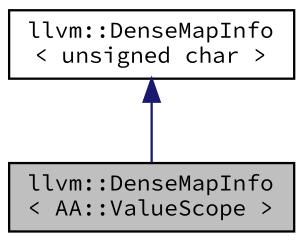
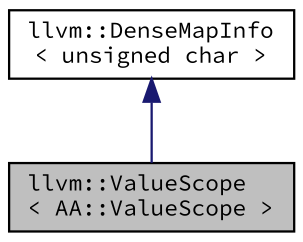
(152, 197) -> (152, 197)
